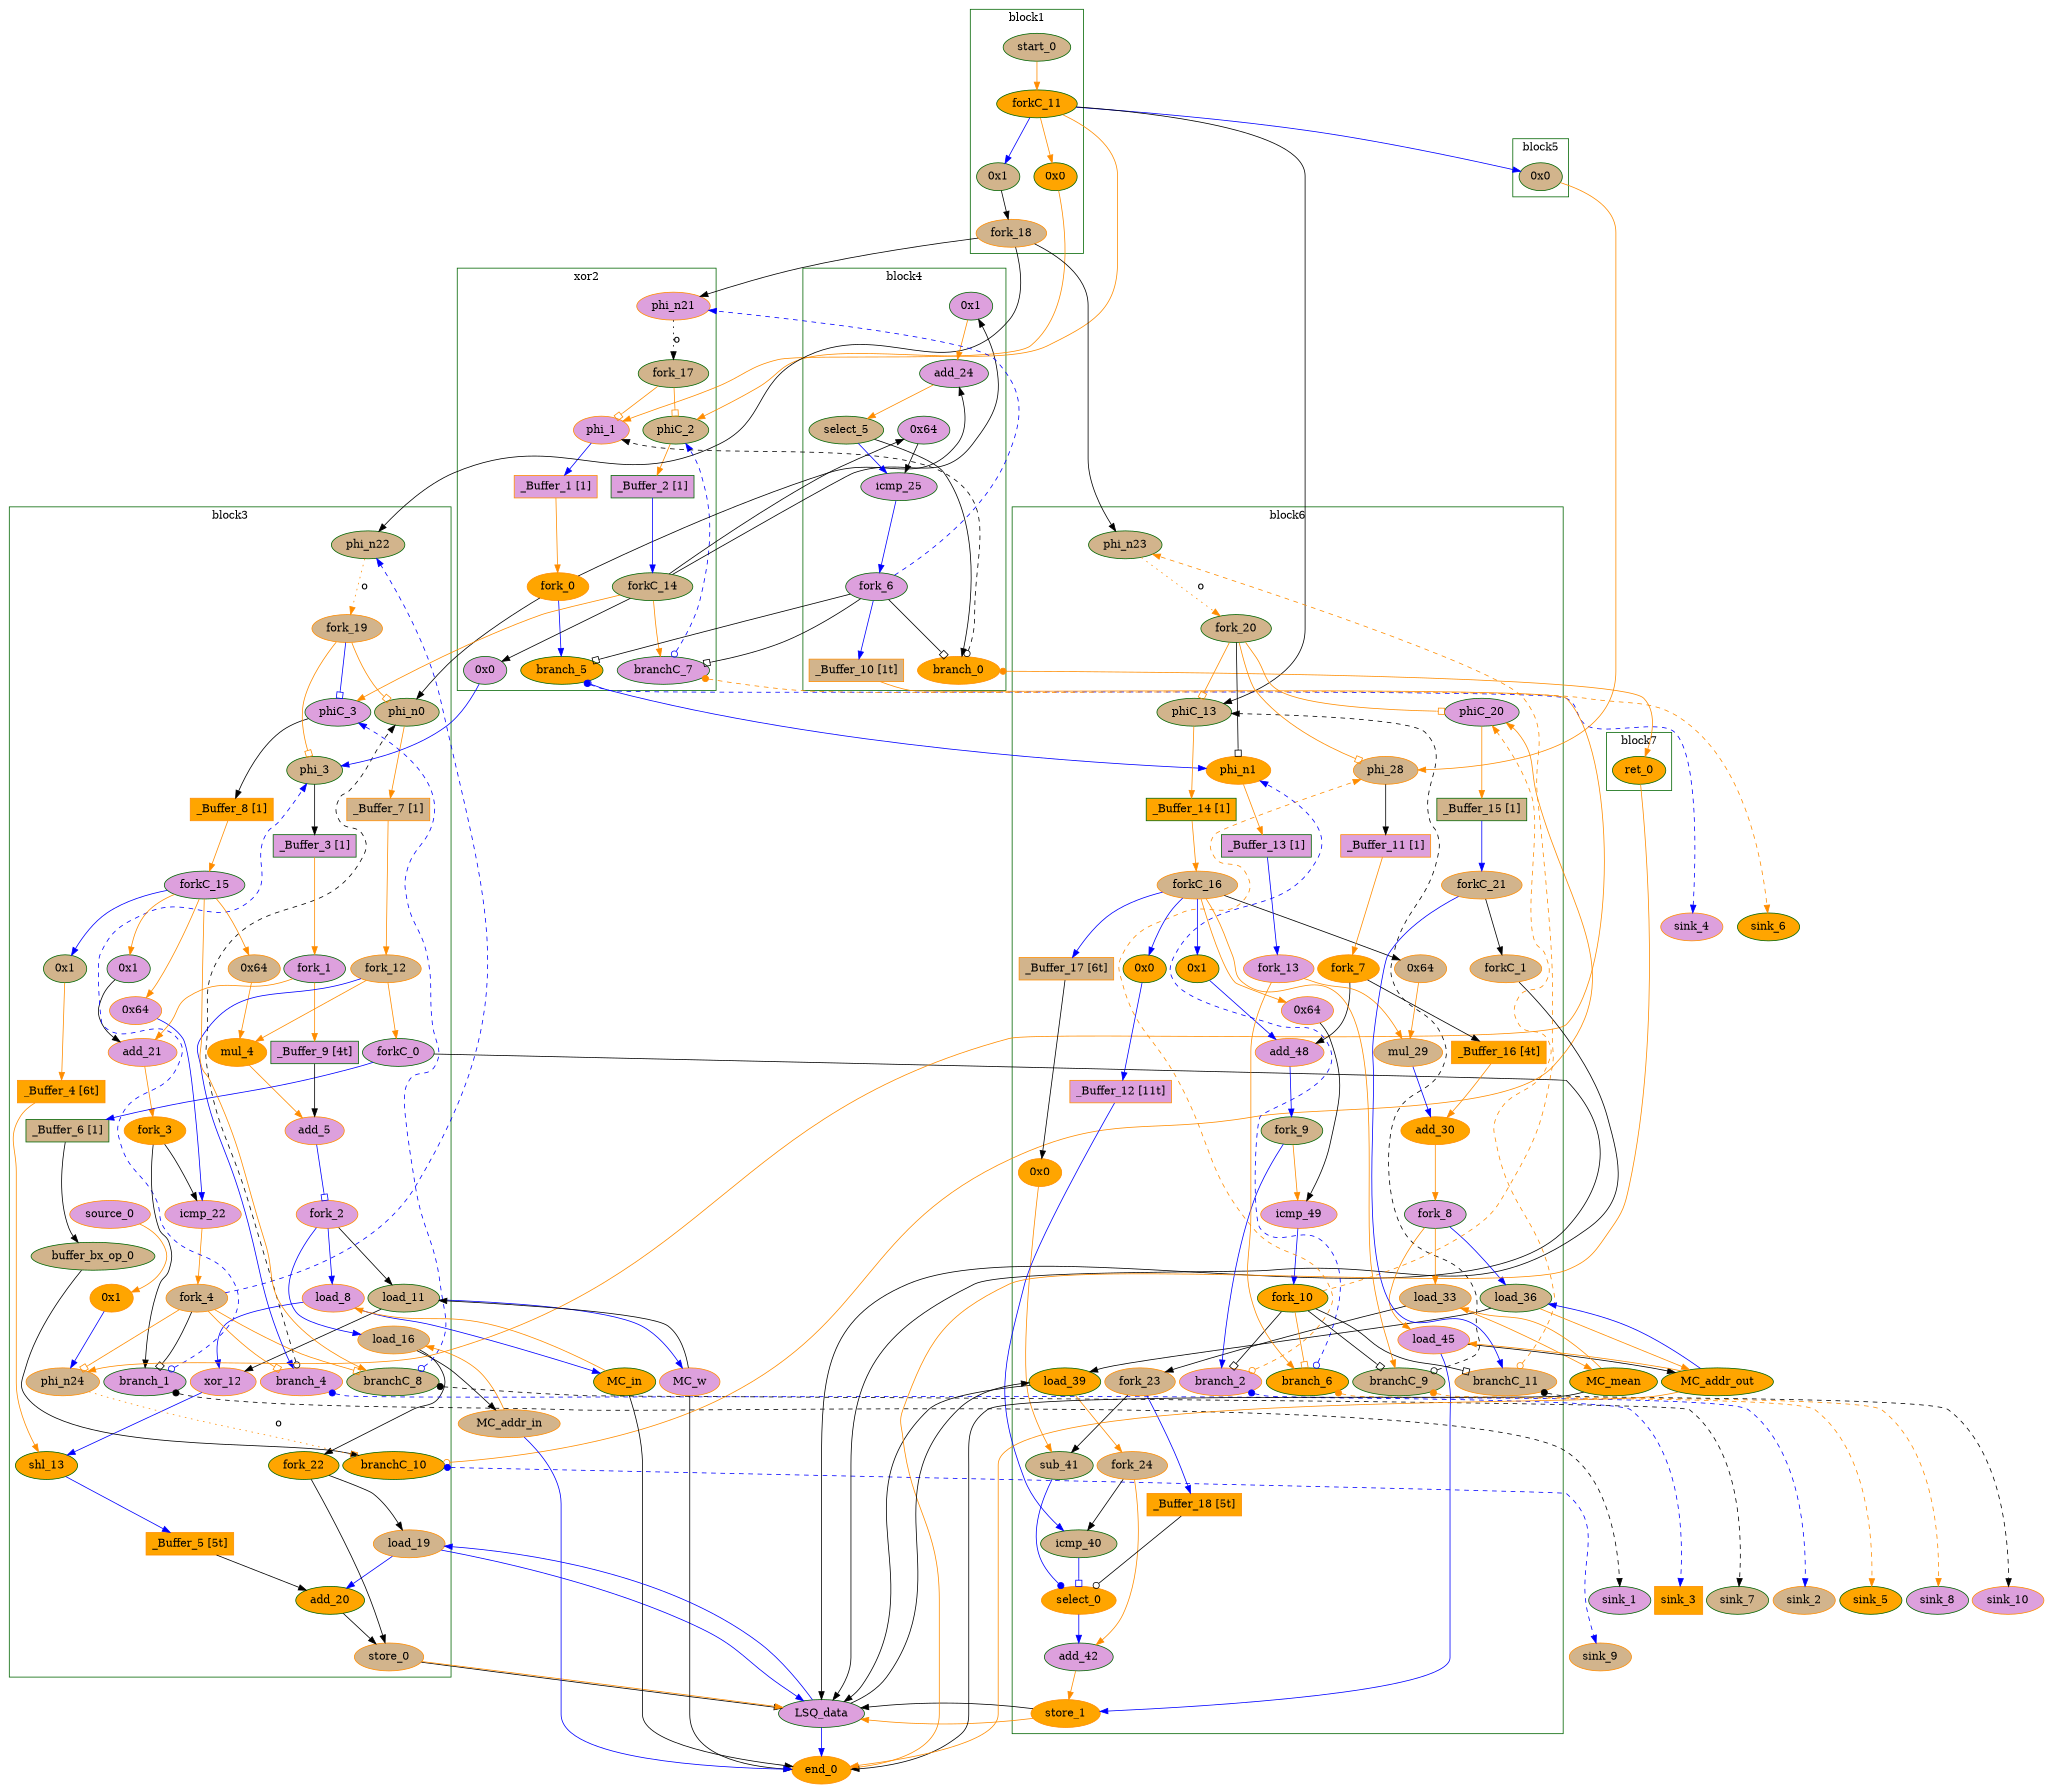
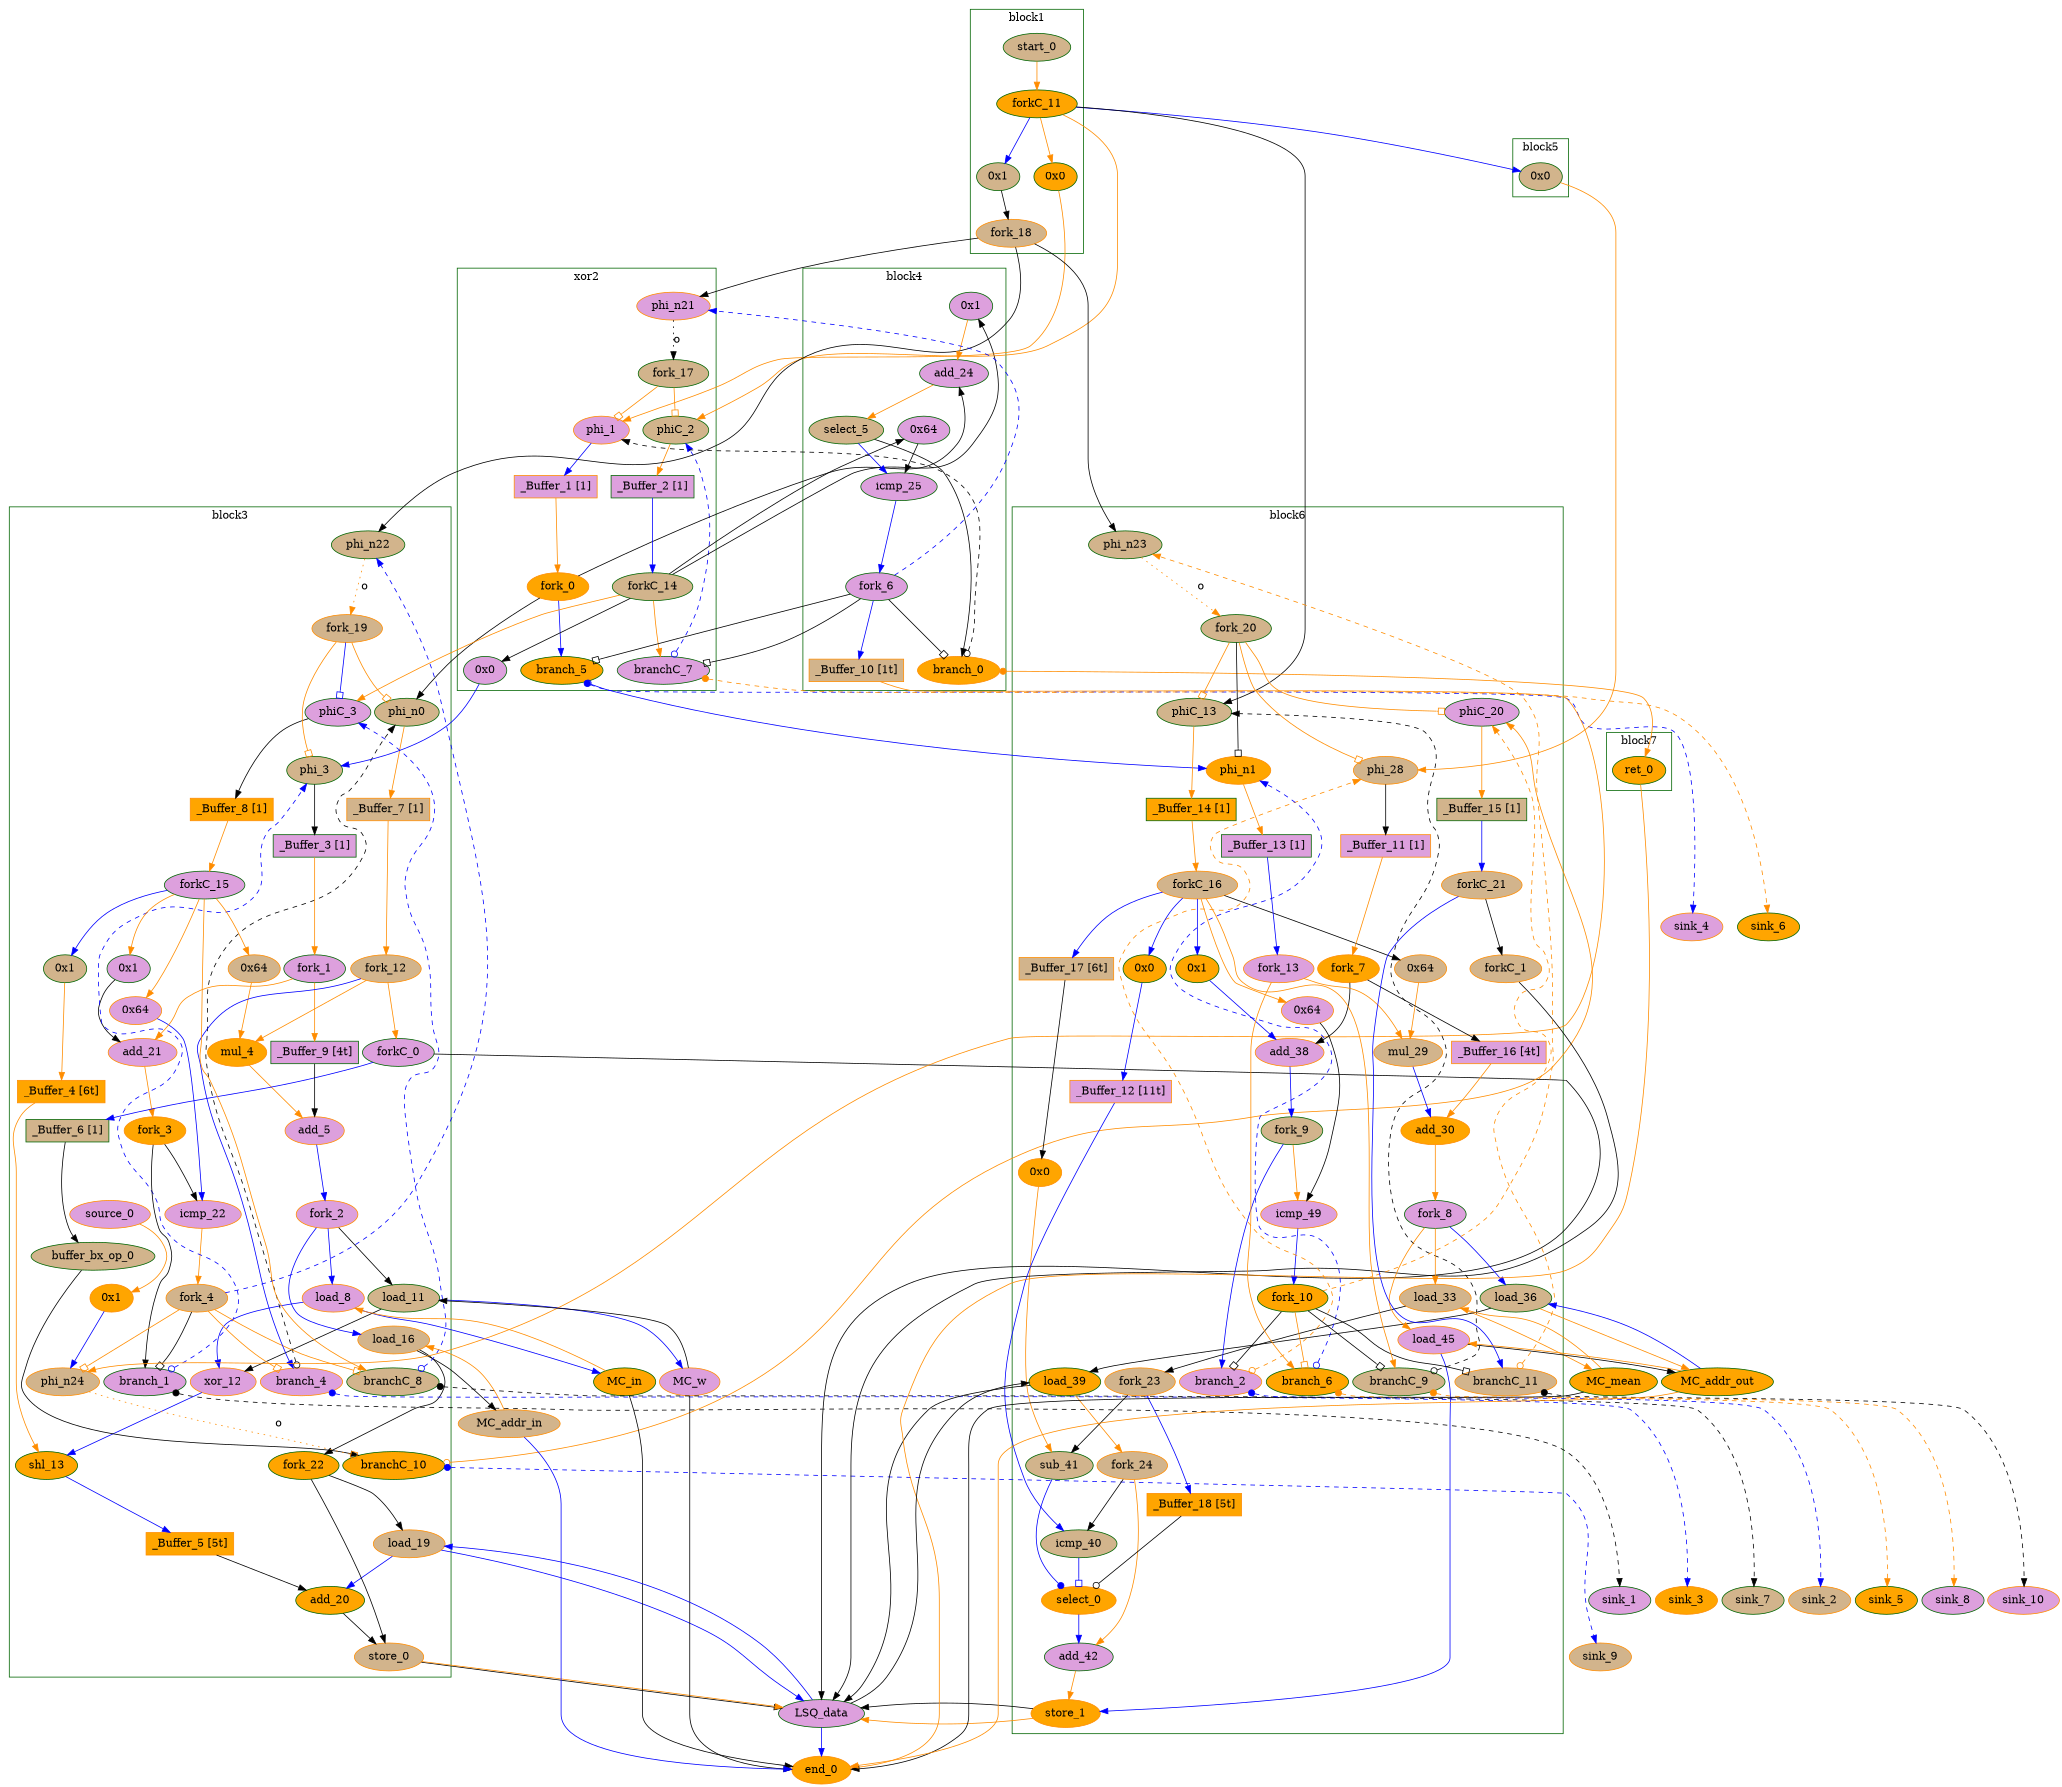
(1290, 1052) -> (1290, 1052)
(1499, 1052) -> (1499, 1052)
(320, 1169) -> (320, 1169)
(1679, 1600) -> (1686, 1600)
